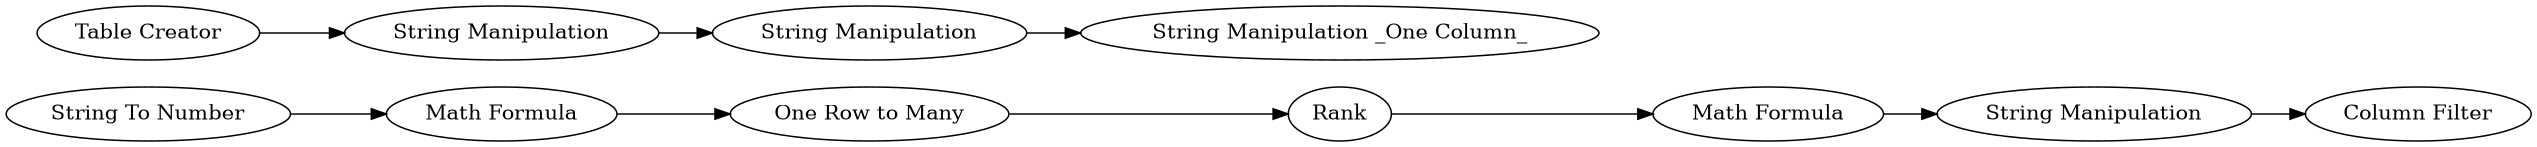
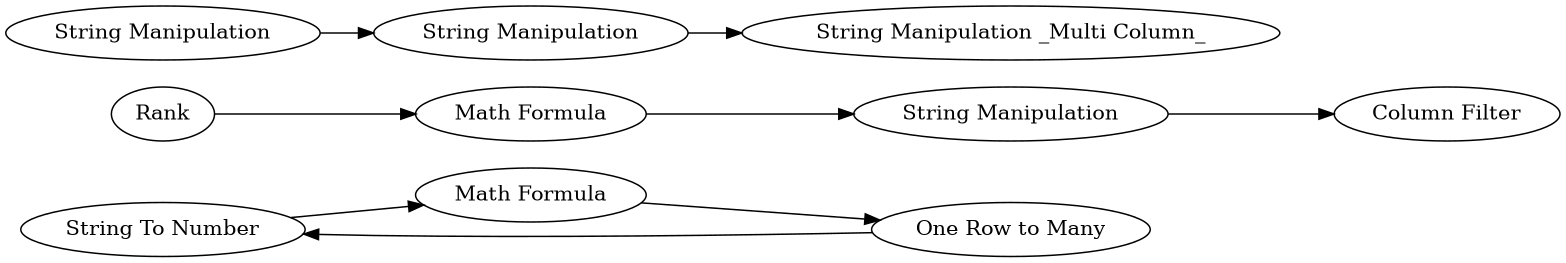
(148, 33) -> none
(1340, 33) -> (1011, 33)
(1141, 114) -> (596, 236)
